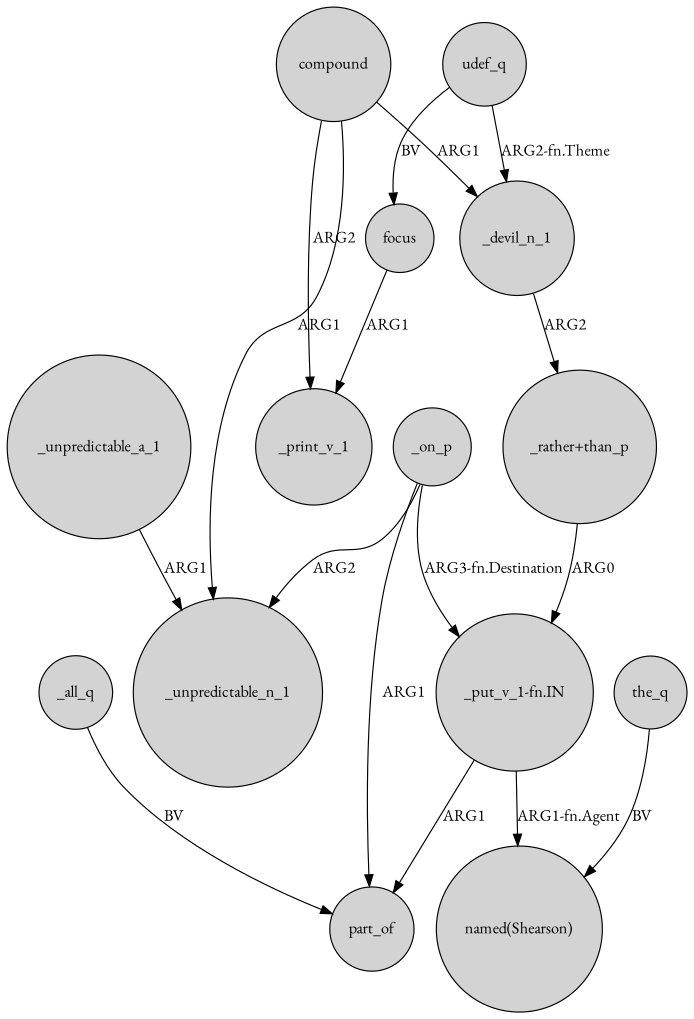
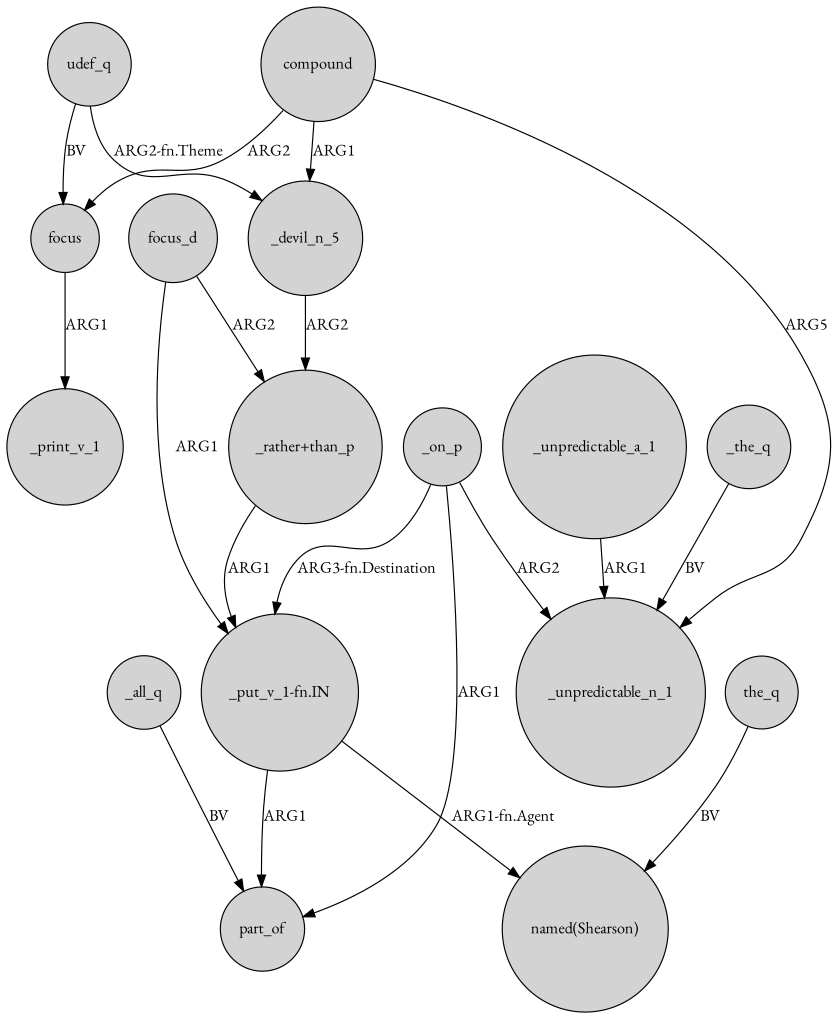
none -> (173, 238)
(517, 238) -> (305, 238)
(309, 248) -> (204, 167)
(319, 325) -> (806, 325)
none -> (749, 447)
(593, 569) -> (249, 569)
